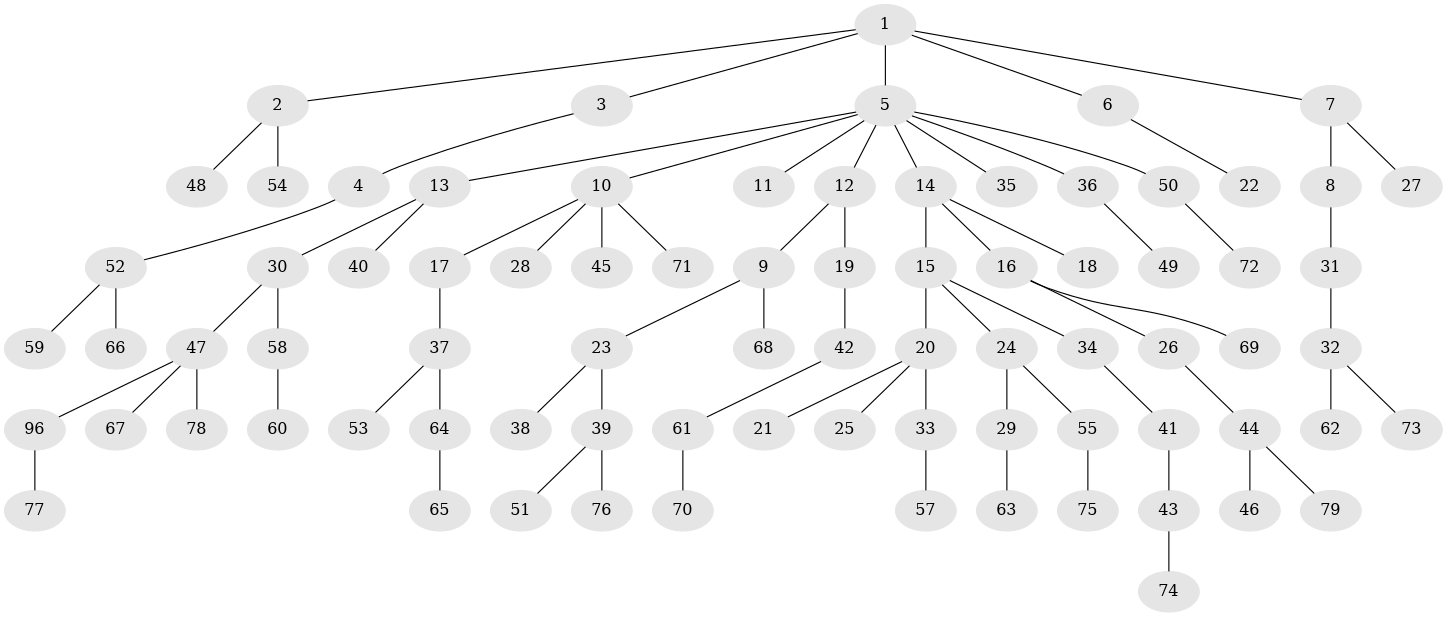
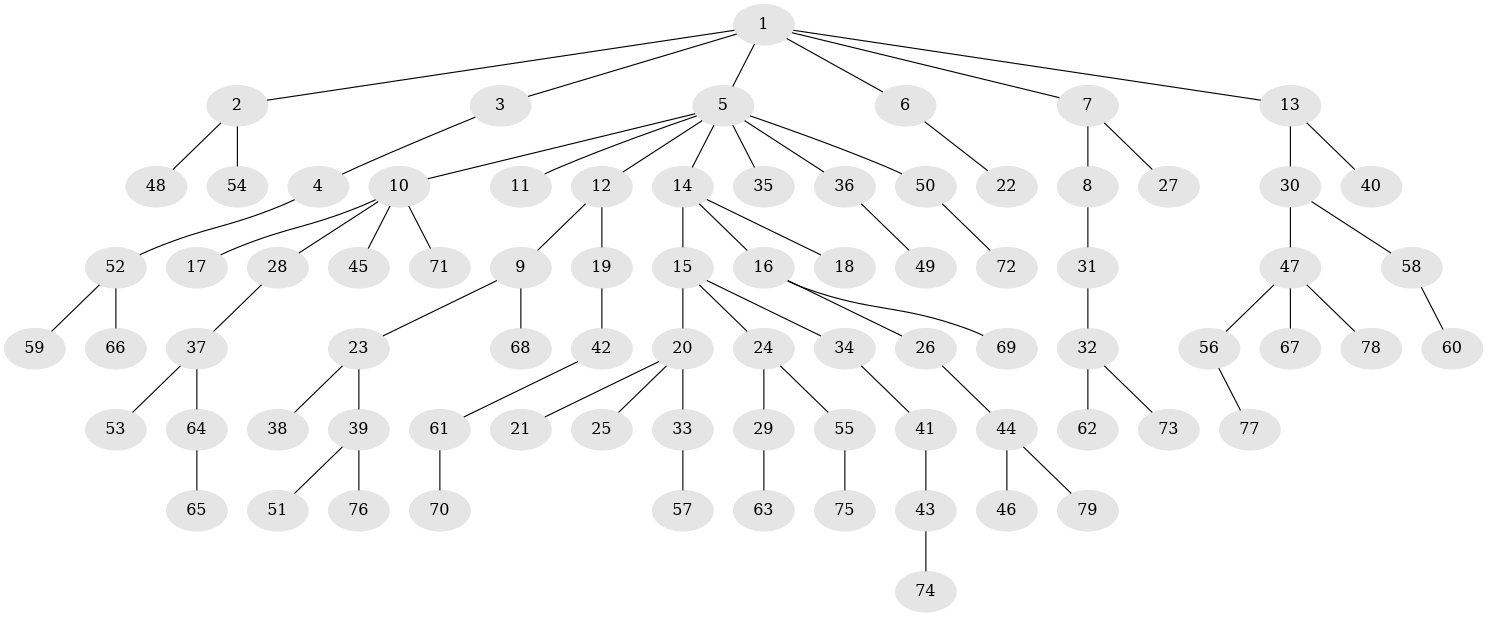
(663, 146) -> (1027, 65)
(440, 308) -> (238, 308)
(35, 430) -> (1209, 349)
